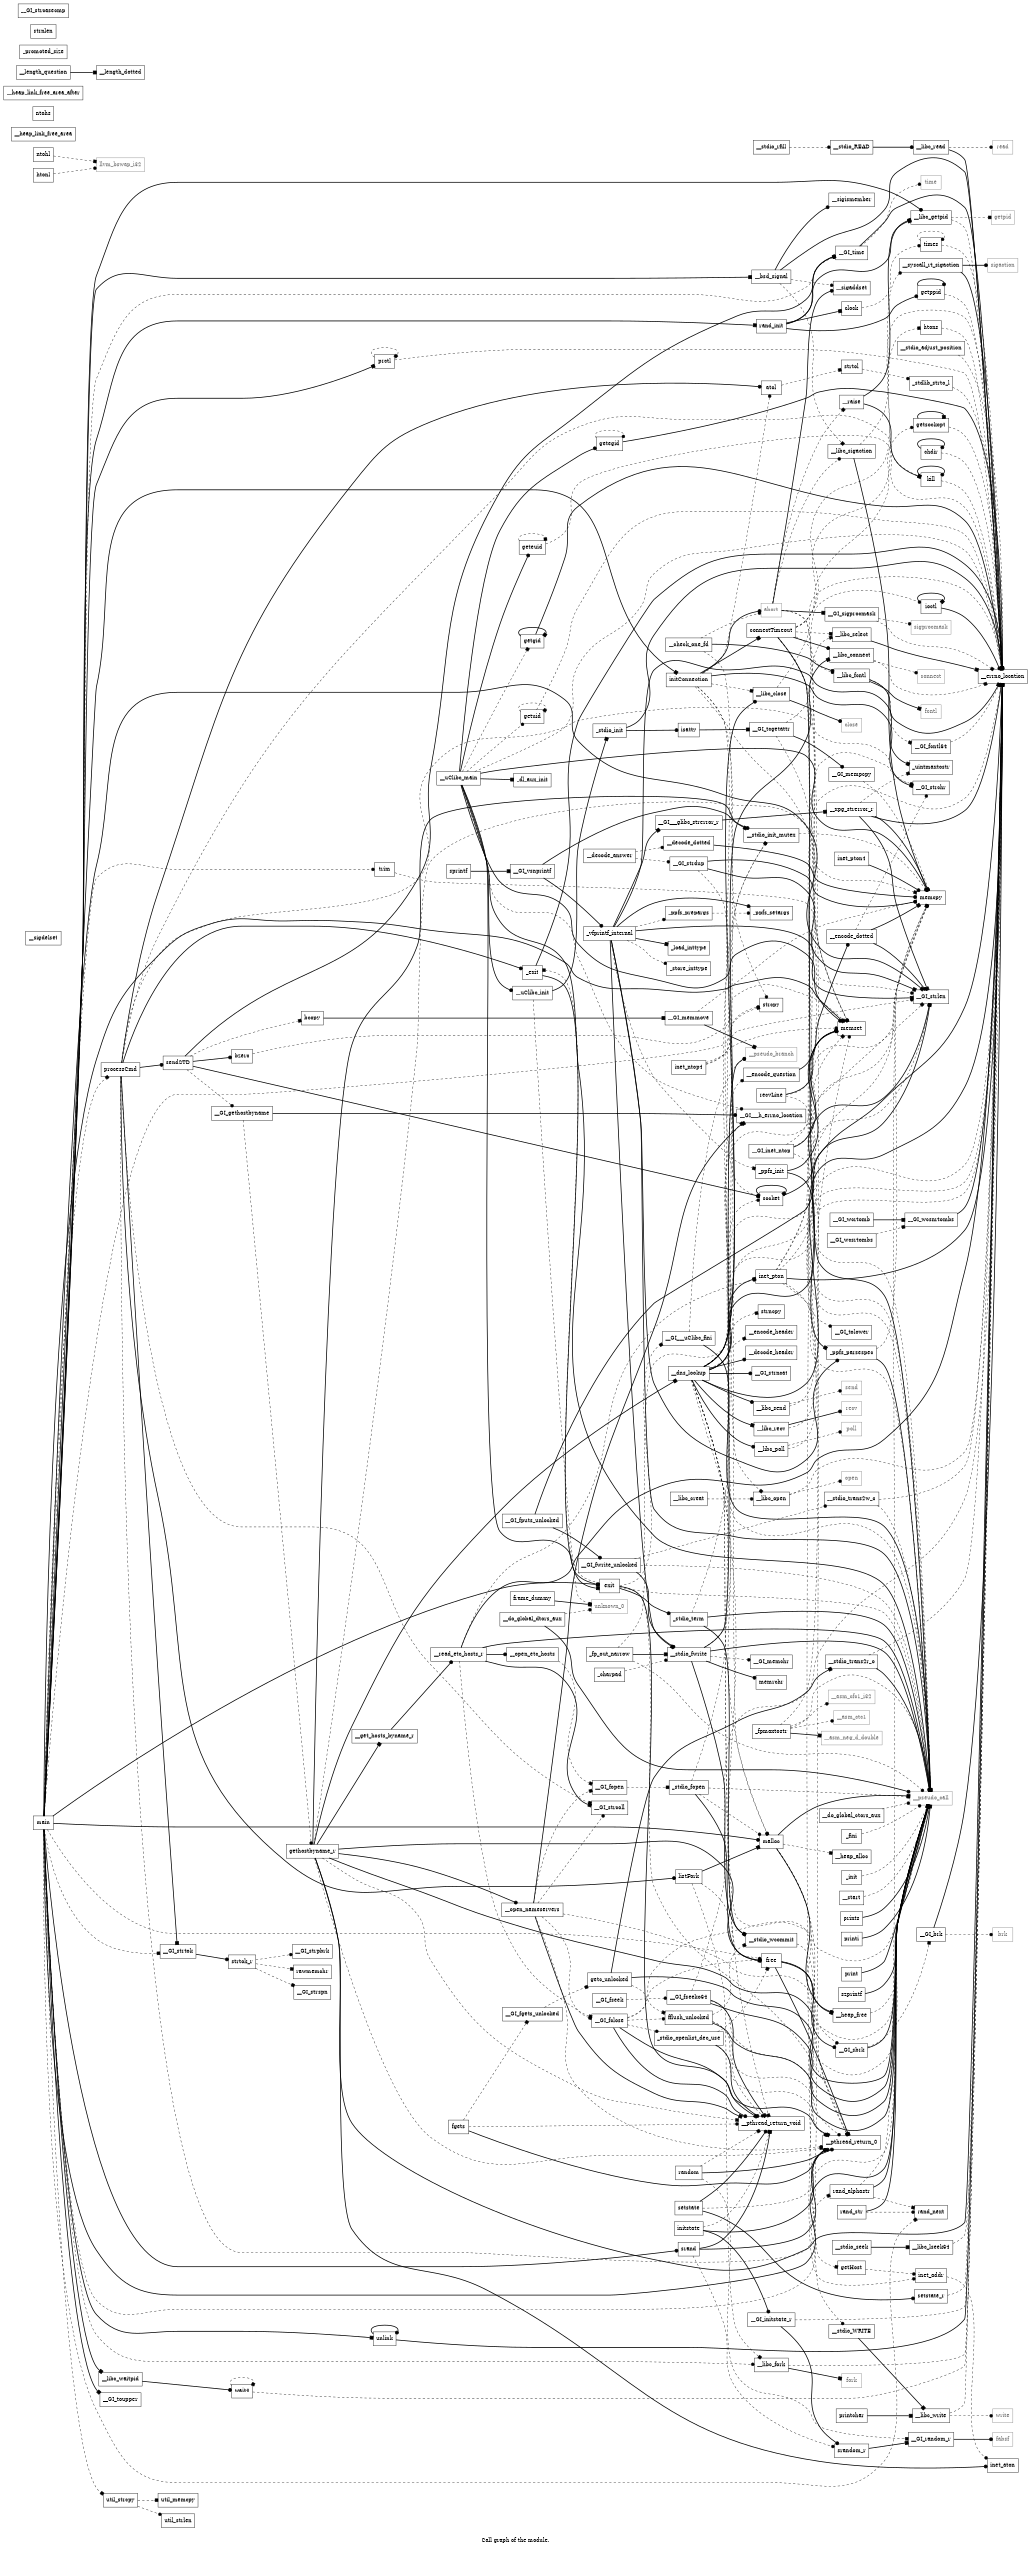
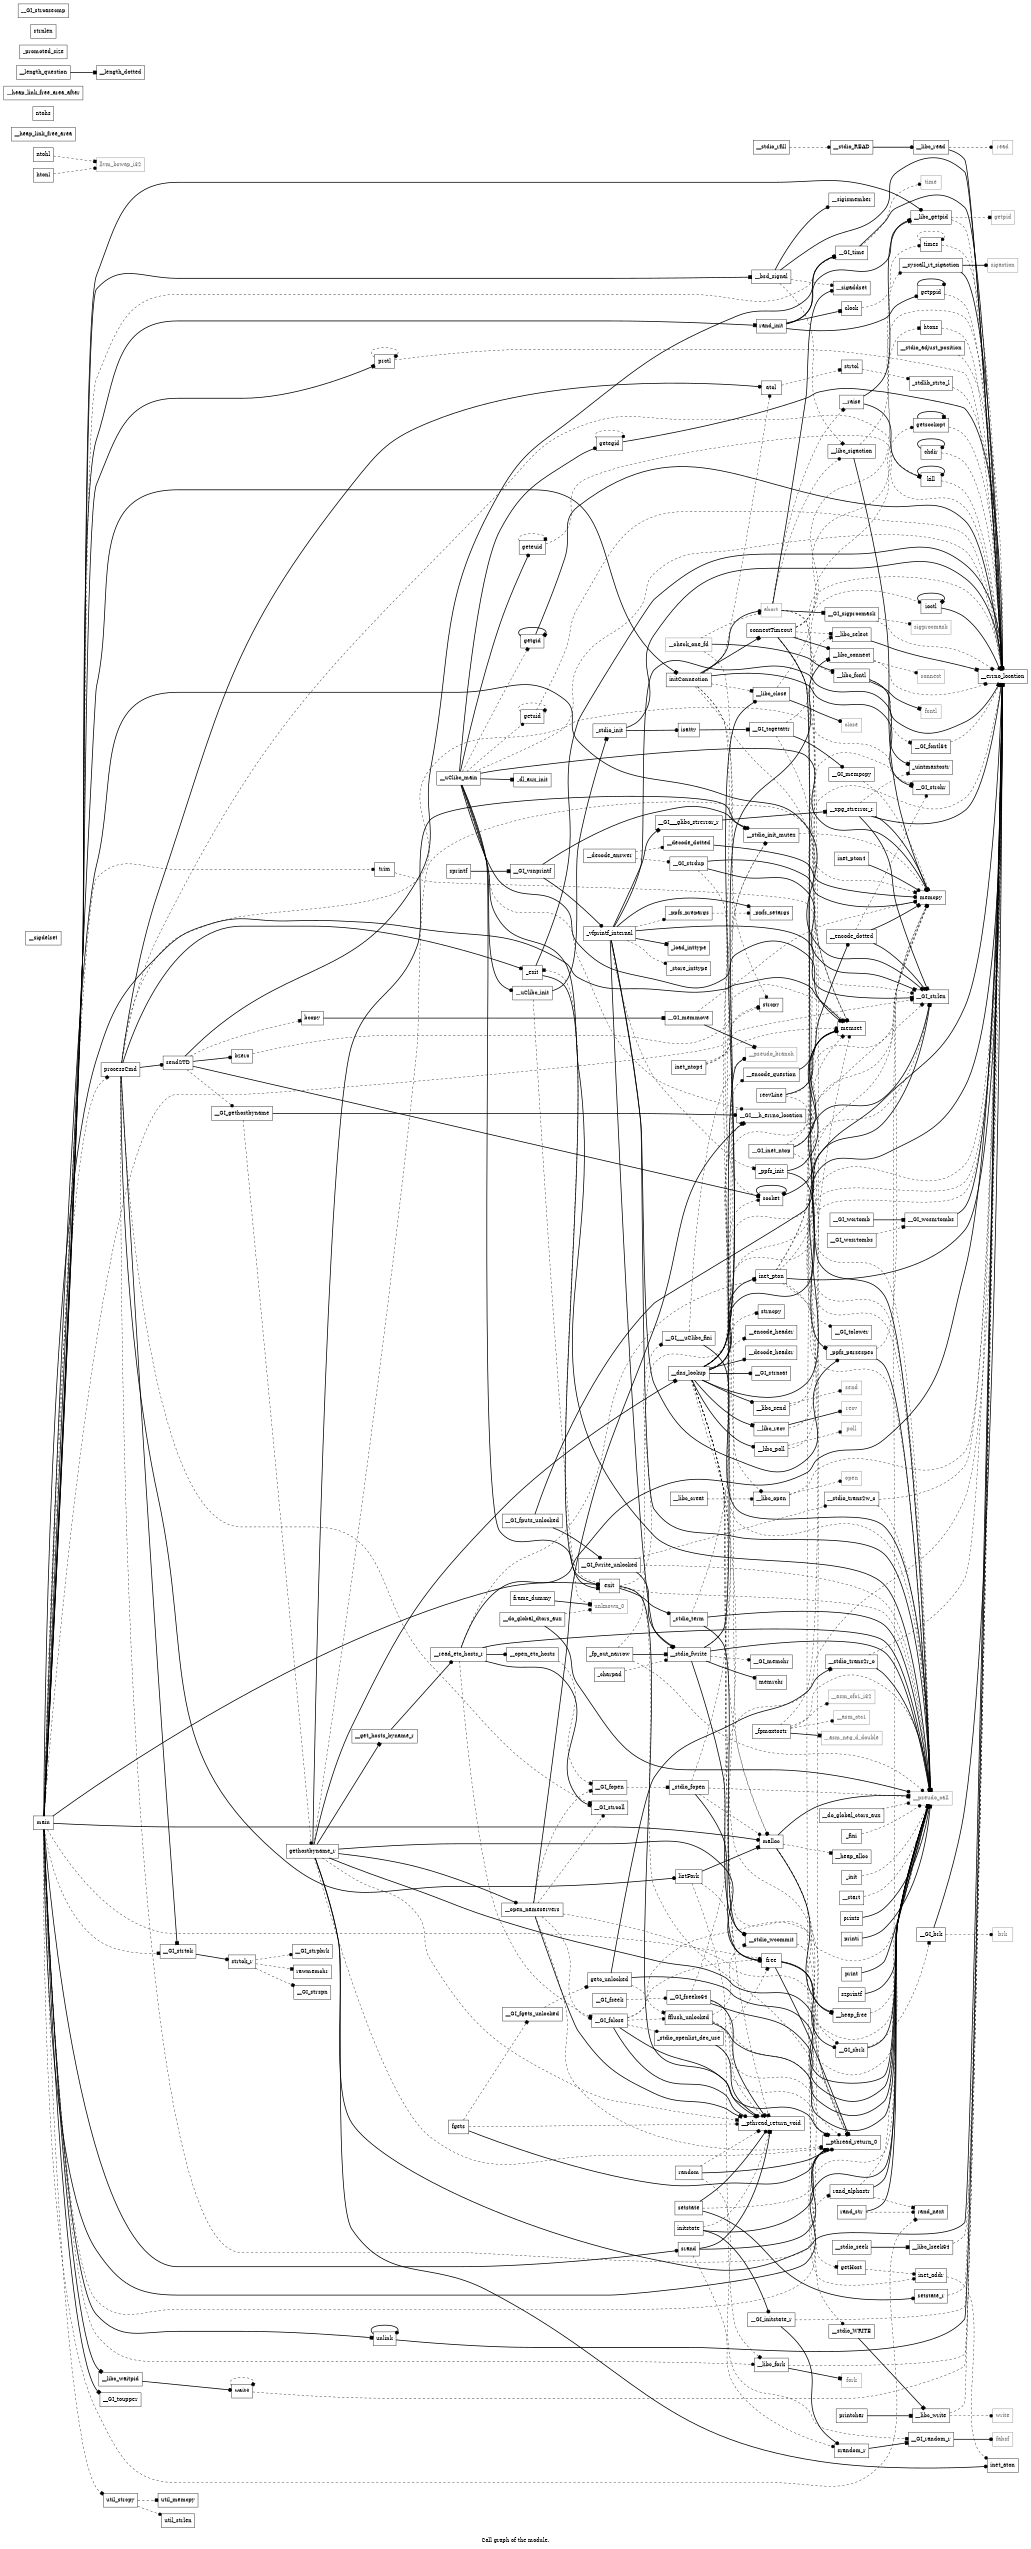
(689, 645) -> (689, 645)
none -> (733, 1833)
